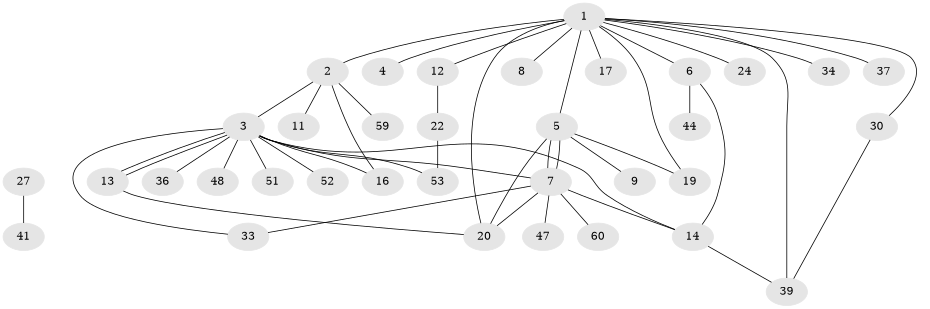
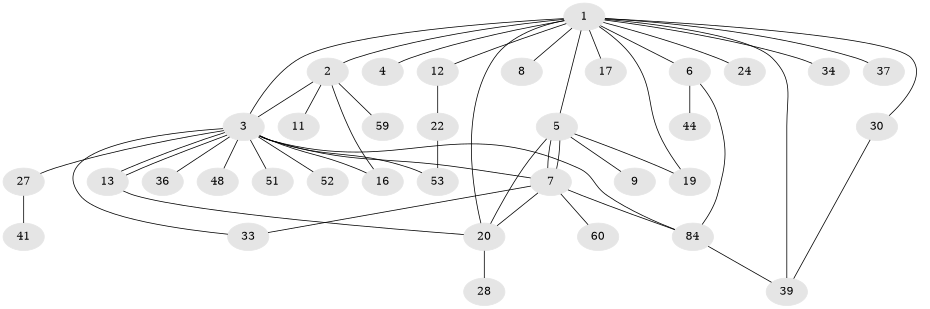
none -> (393, 35)
none -> (131, 148)
(543, 237) -> none
(693, 237) -> (693, 237)
none -> (484, 292)
